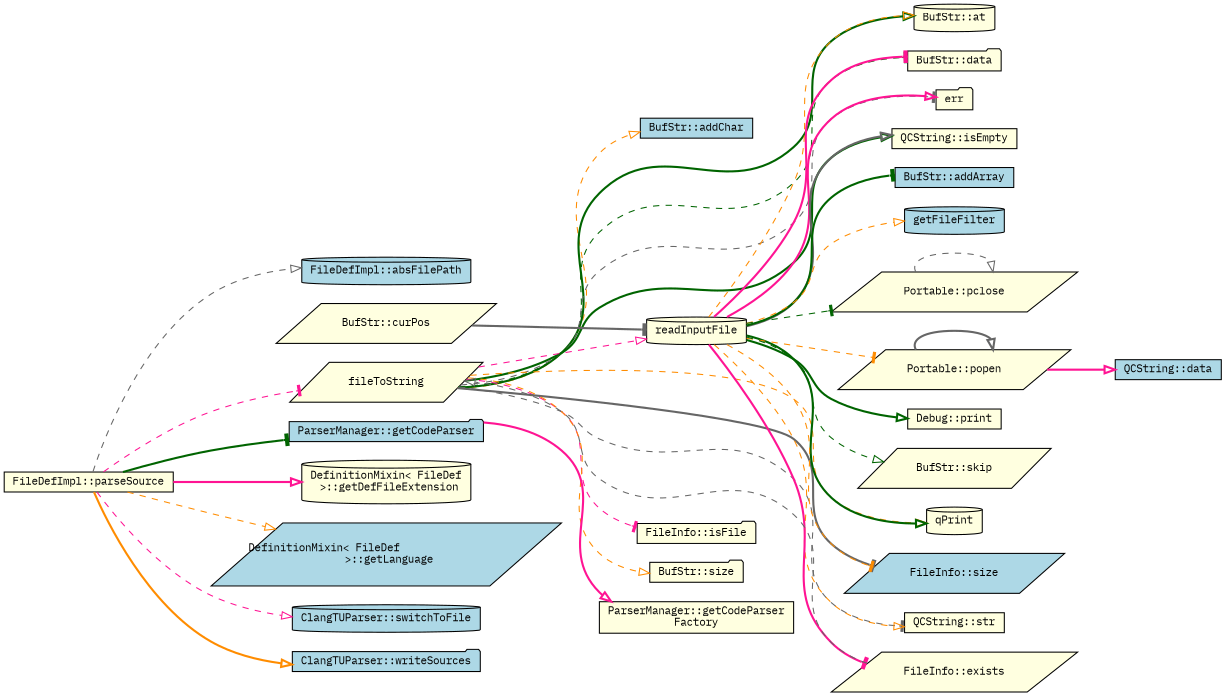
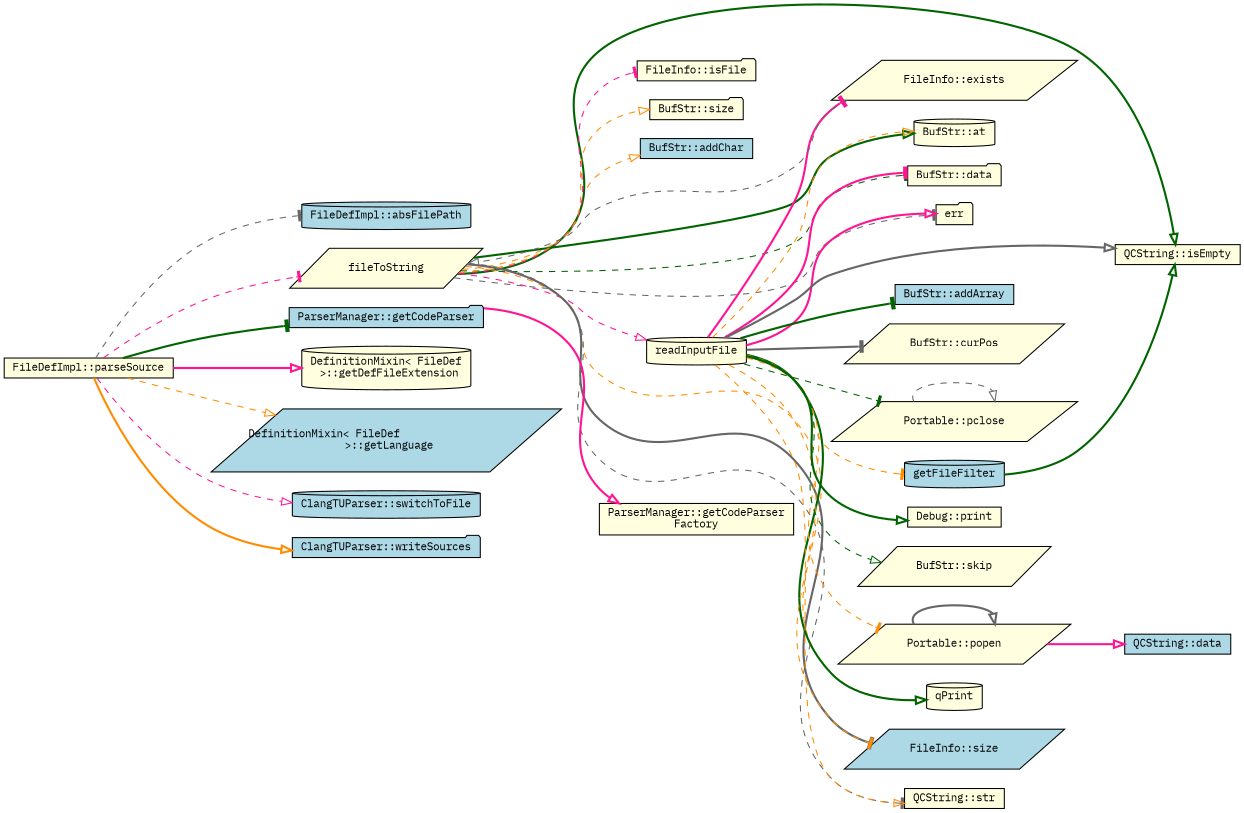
(821, 253) -> (831, 451)
(557, 327) -> (802, 348)
(162, 339) -> (178, 261)
none -> (1120, 405)
